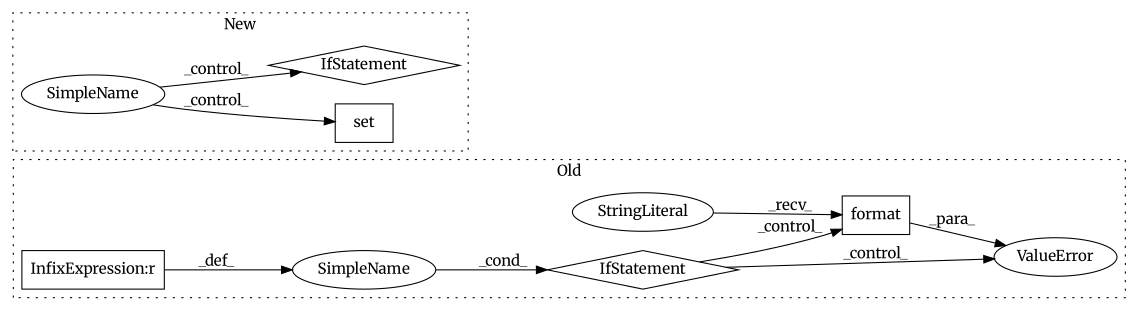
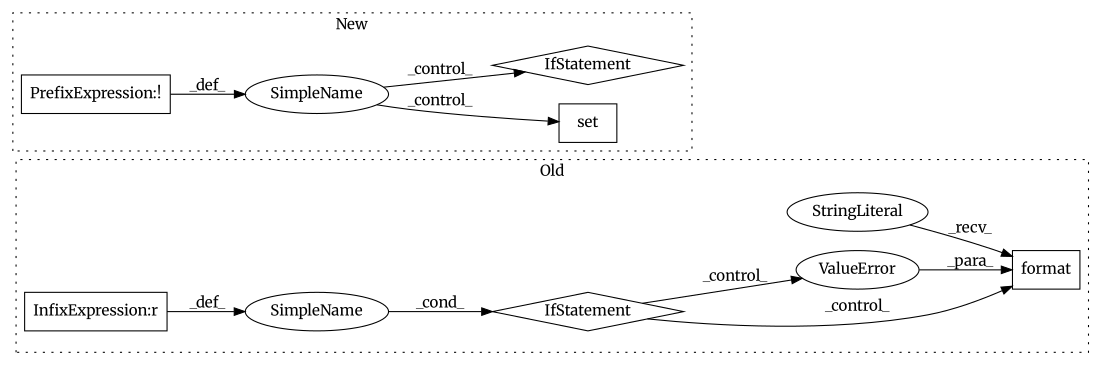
none -> (96, 94)
(953, 233) -> (960, 270)
